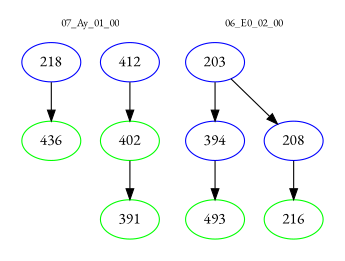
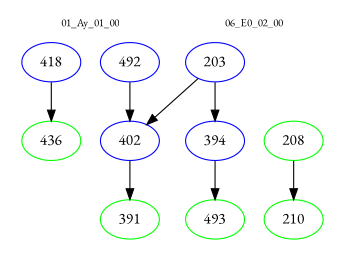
(91, 23) -> (91, 23)
(51, 62) -> (51, 62)
(130, 62) -> (130, 62)
(250, 98) -> (184, 91)
(130, 141) -> (130, 141)
(294, 141) -> (294, 141)
(294, 219) -> (294, 219)
